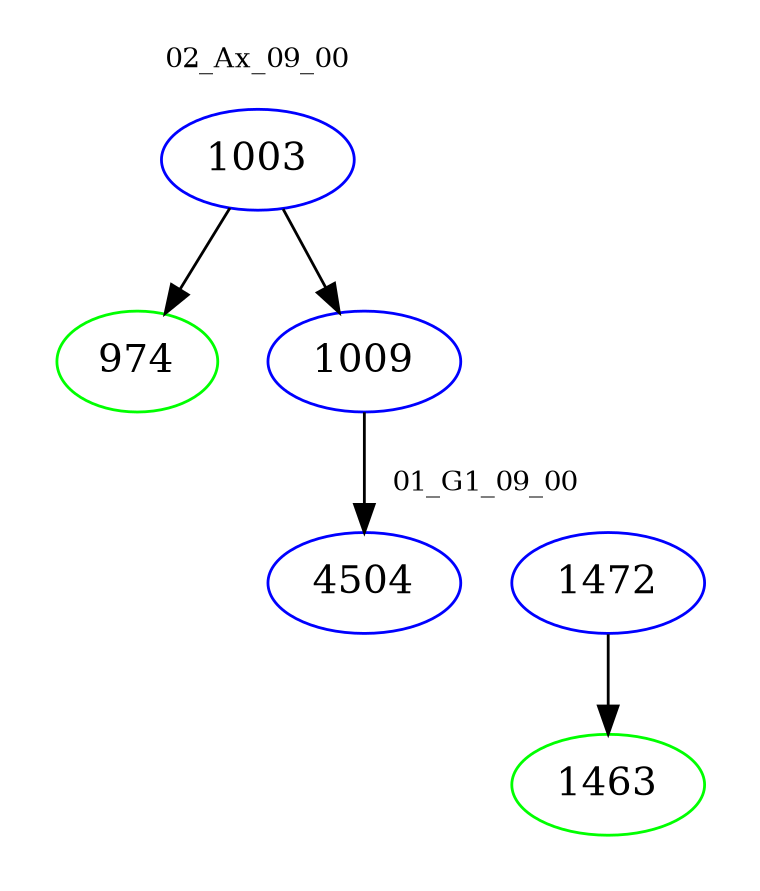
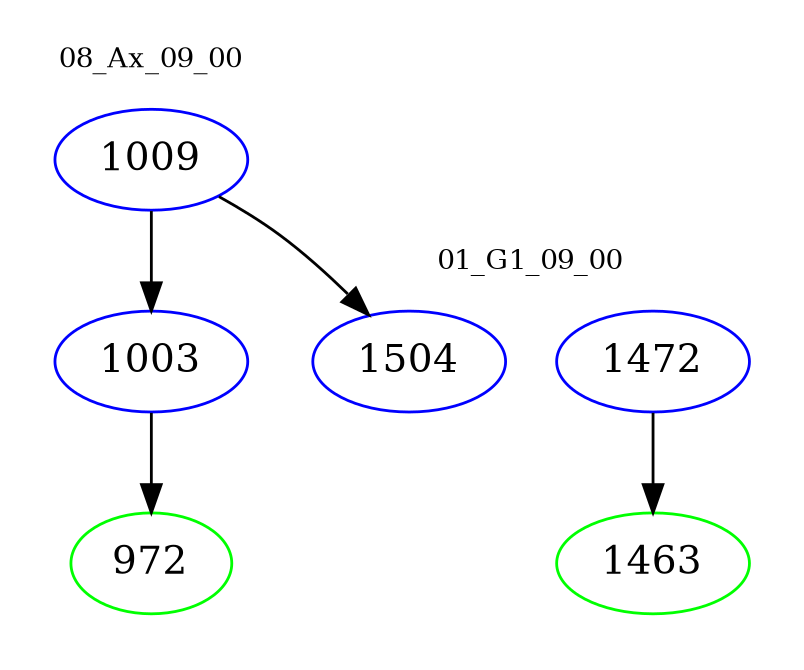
(258, 60) -> (151, 60)
(304, 248) -> (151, 247)
(137, 362) -> (151, 563)
(364, 583) -> (409, 362)
